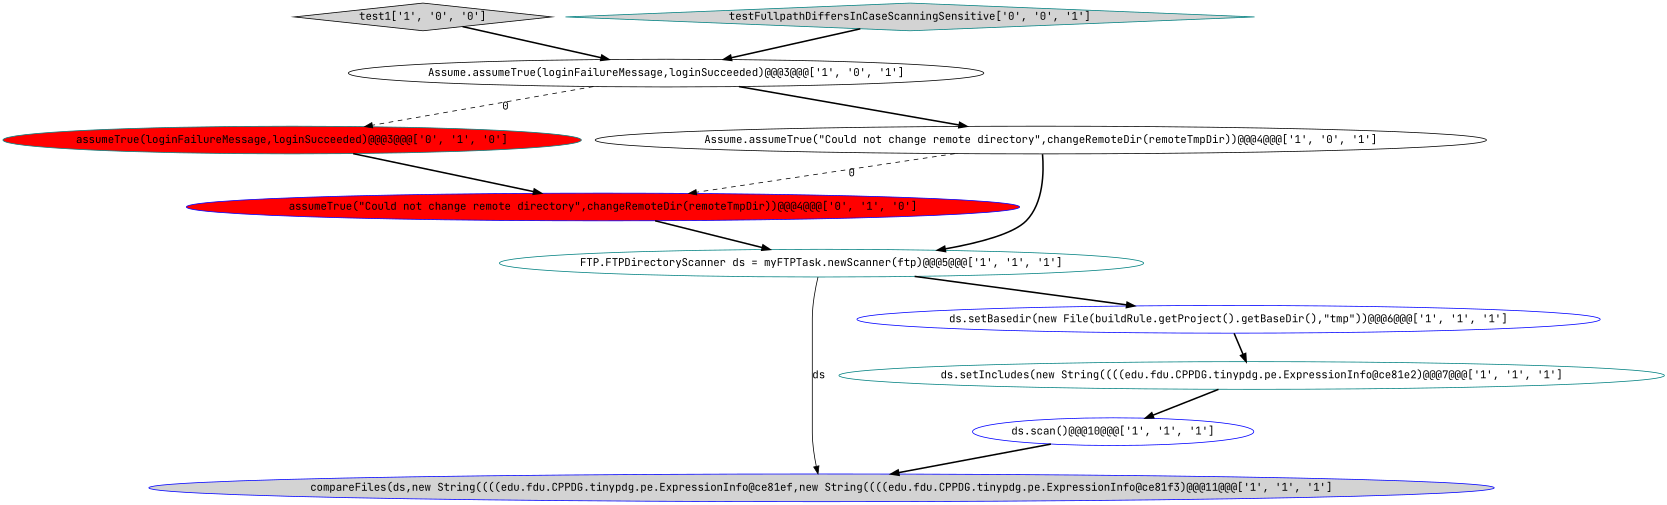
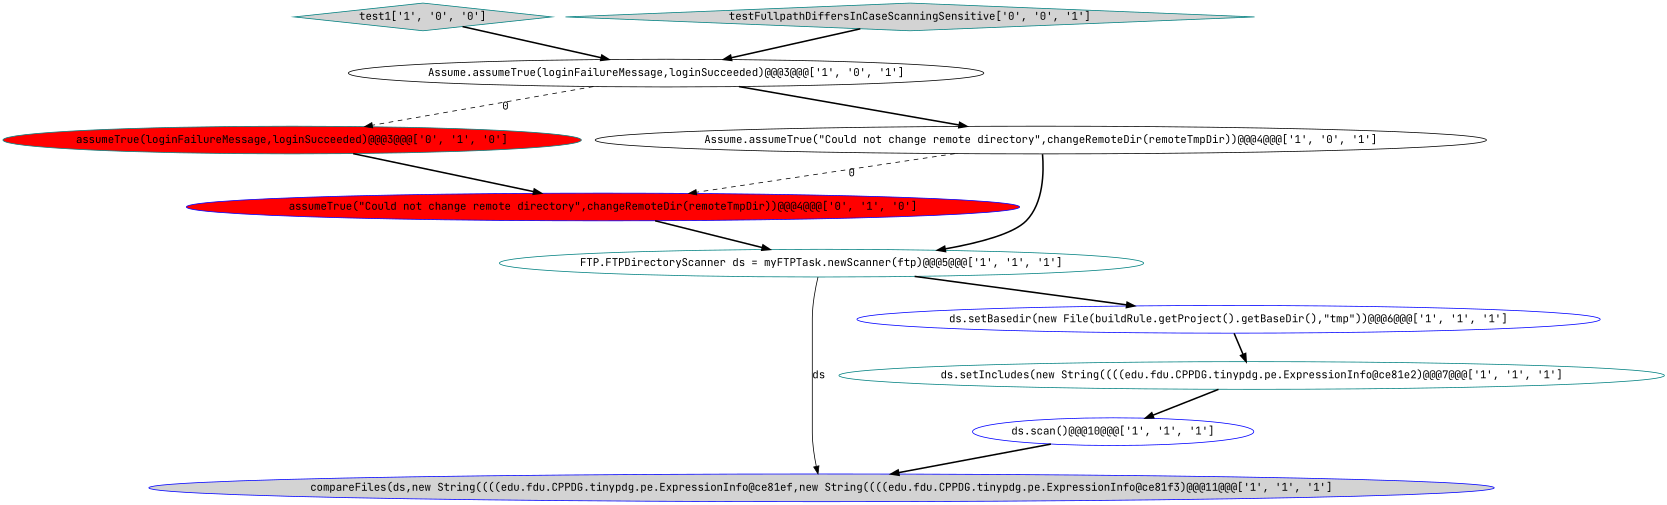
(423, 17) -> (423, 17)
